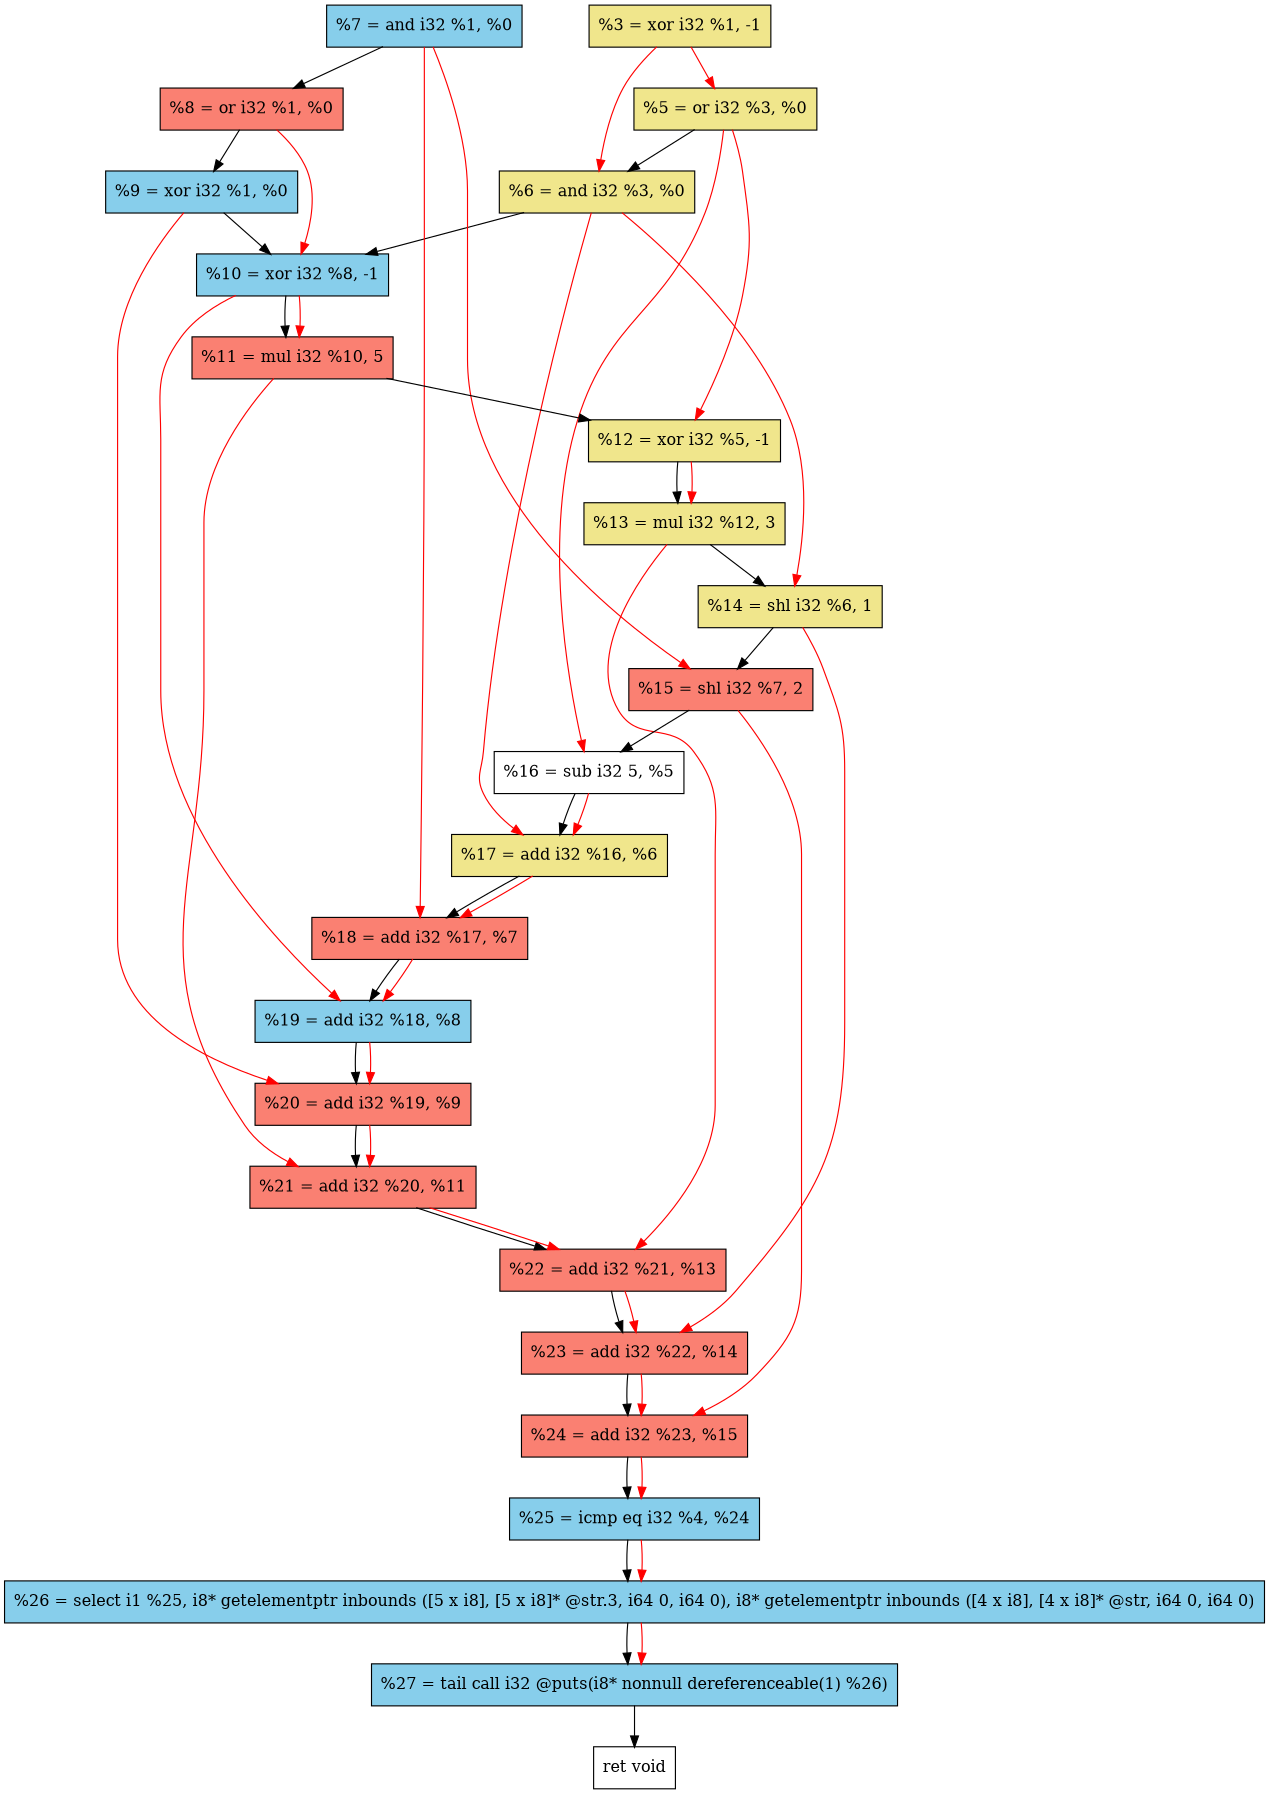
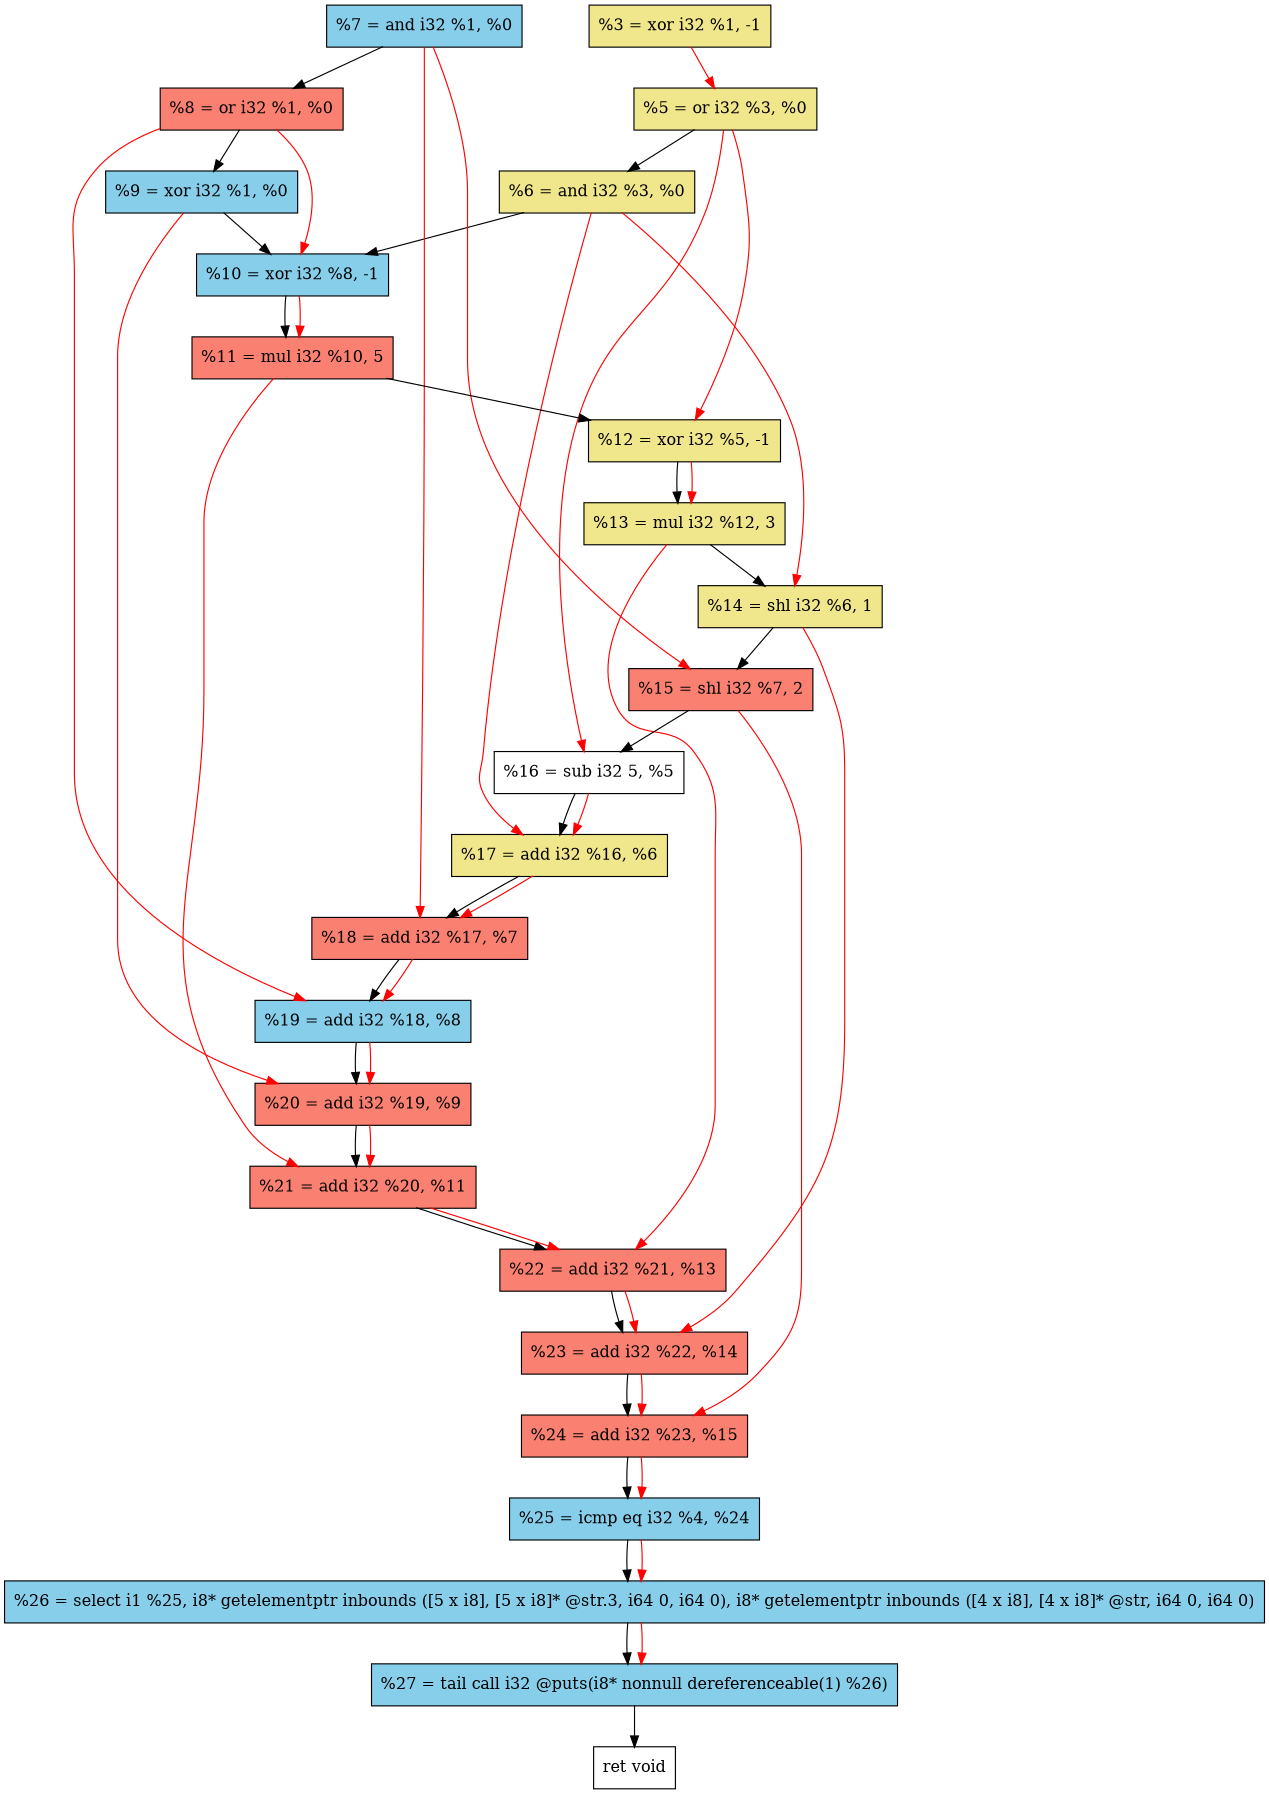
(618, 98) -> none
(161, 655) -> (74, 596)
